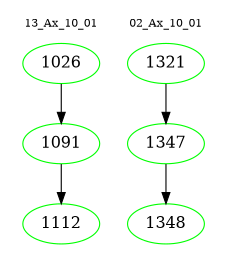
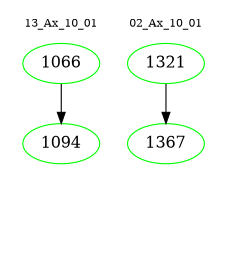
(61, 63) -> (61, 63)
(61, 144) -> (61, 144)
(166, 144) -> (166, 144)
(61, 224) -> none
(166, 224) -> none
